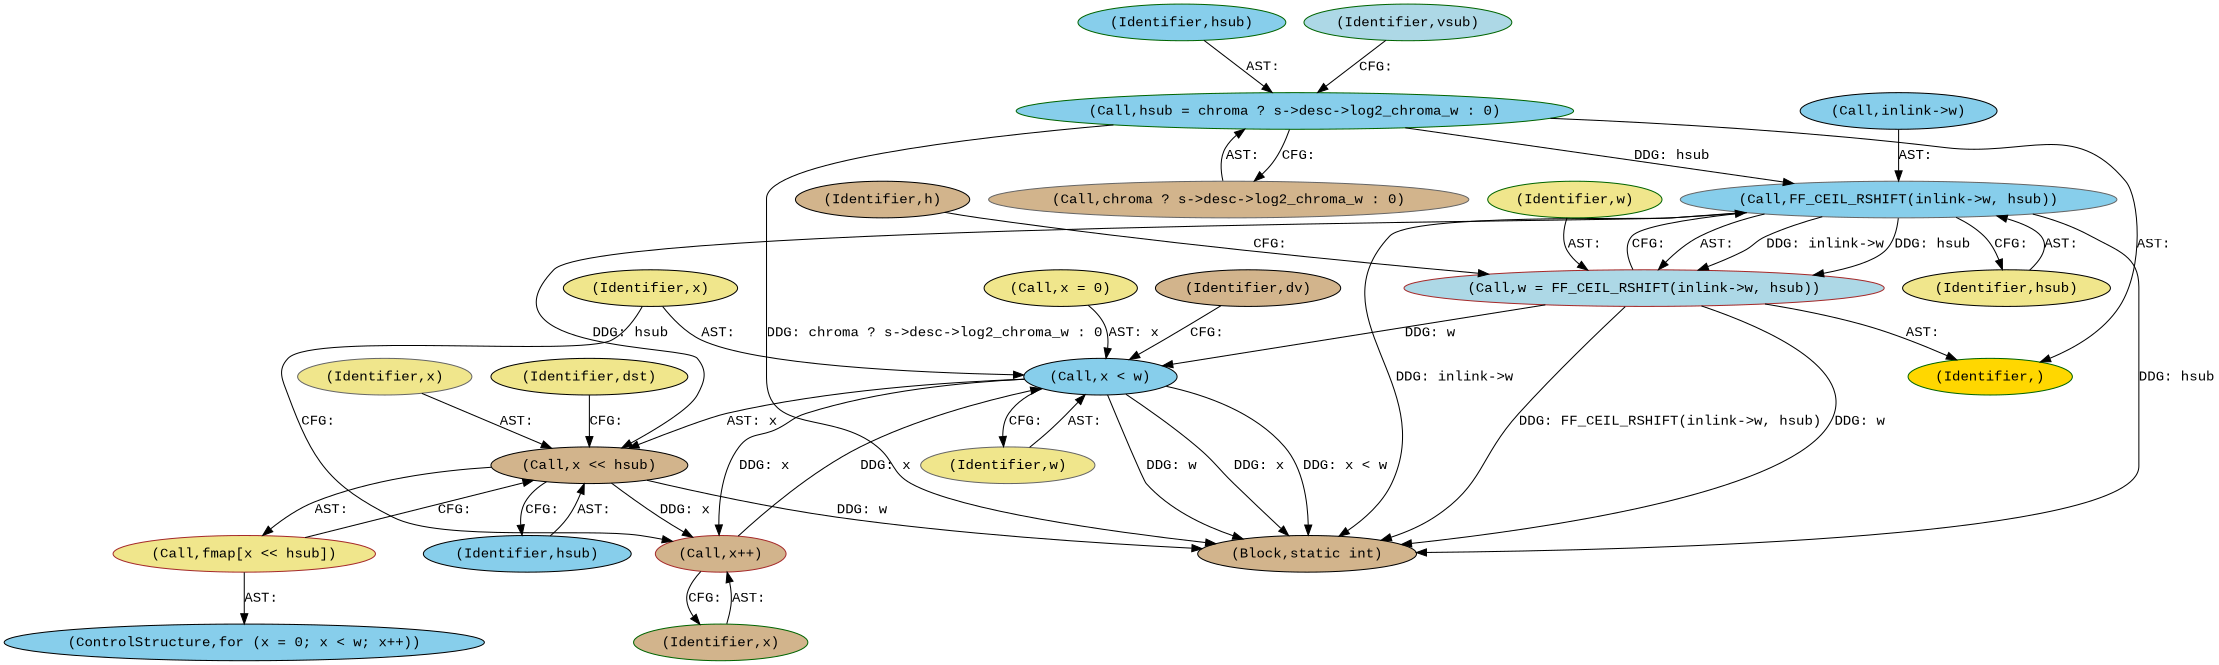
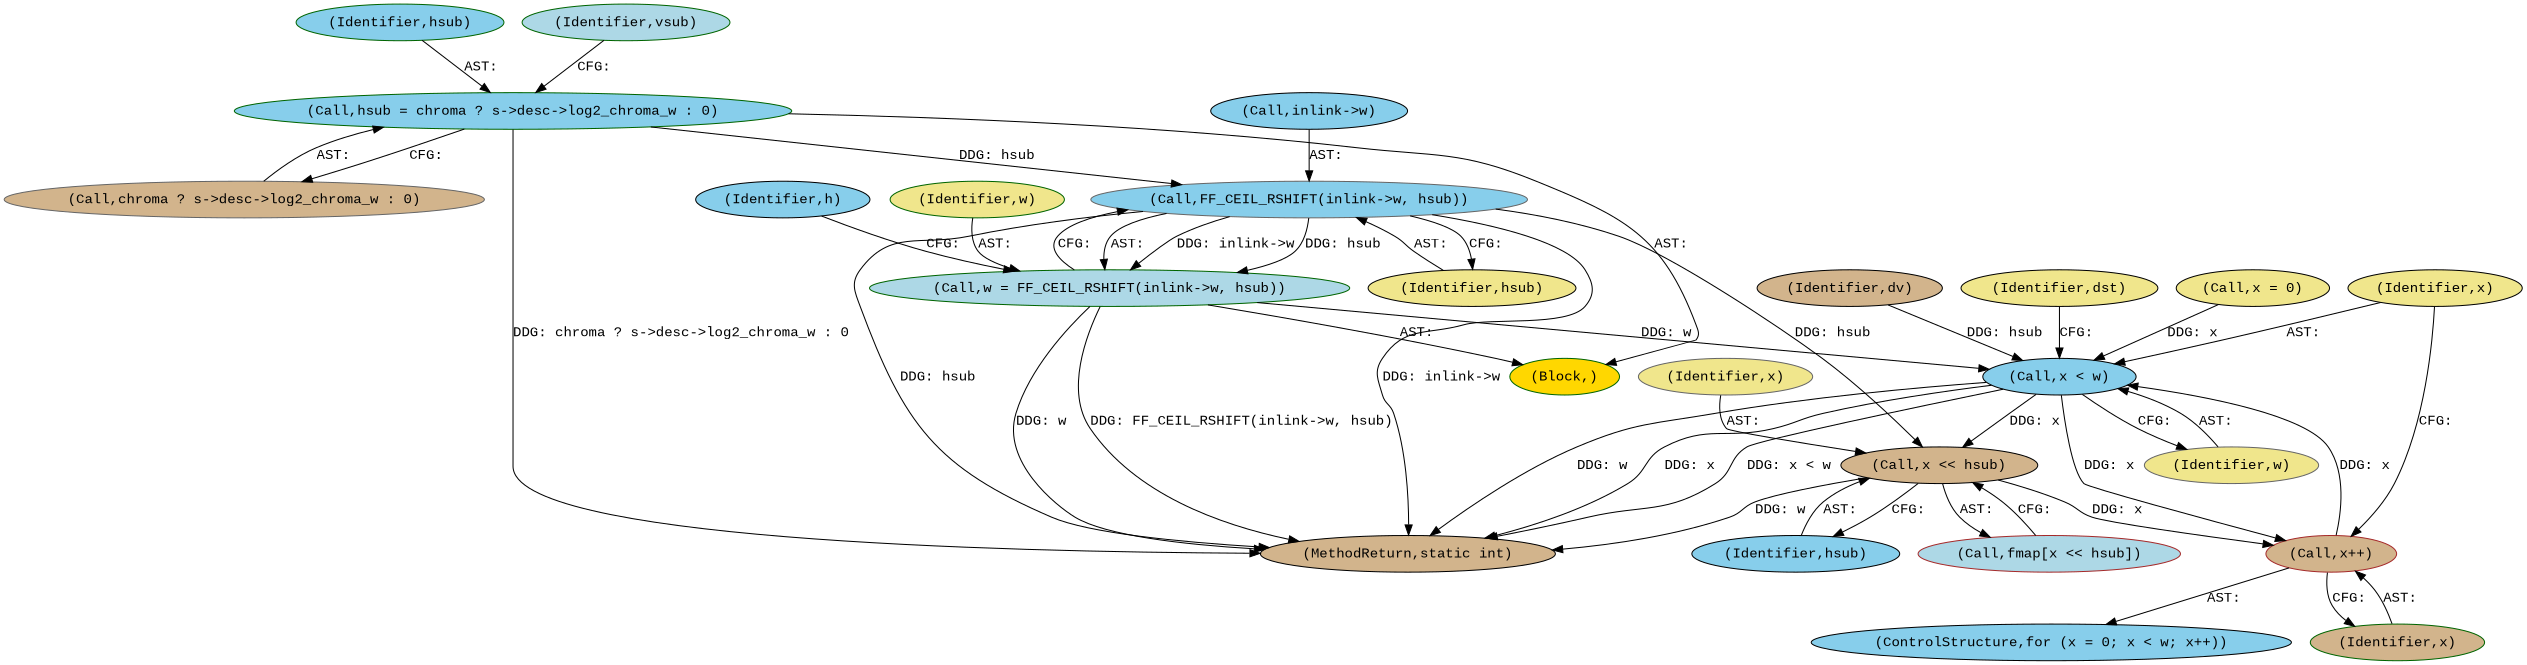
(883, 200) -> (783, 200)
(1644, 288) -> (1110, 288)
(1134, 332) -> (2193, 332)
(1211, 332) -> (2005, 332)
(1990, 377) -> (1565, 377)
(589, 416) -> (2059, 327)
(752, 421) -> (2035, 421)
(244, 554) -> (2049, 554)
(1307, 554) -> (1408, 554)
(244, 593) -> (2203, 595)
